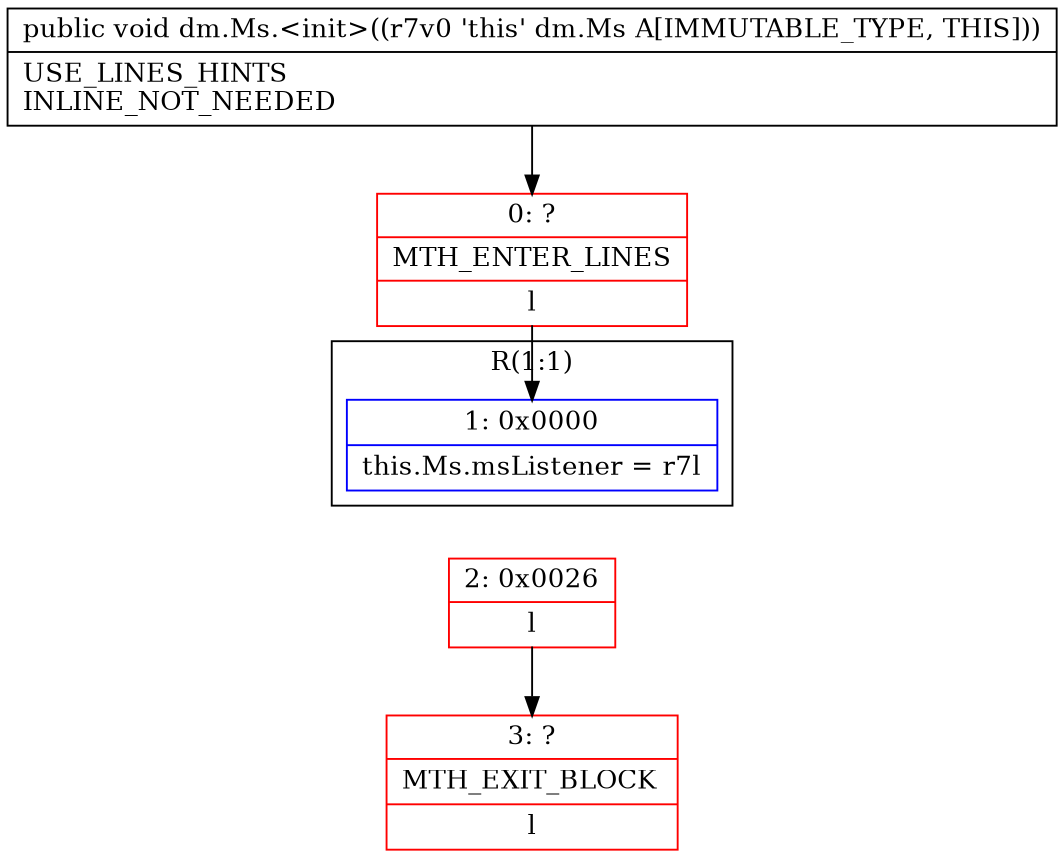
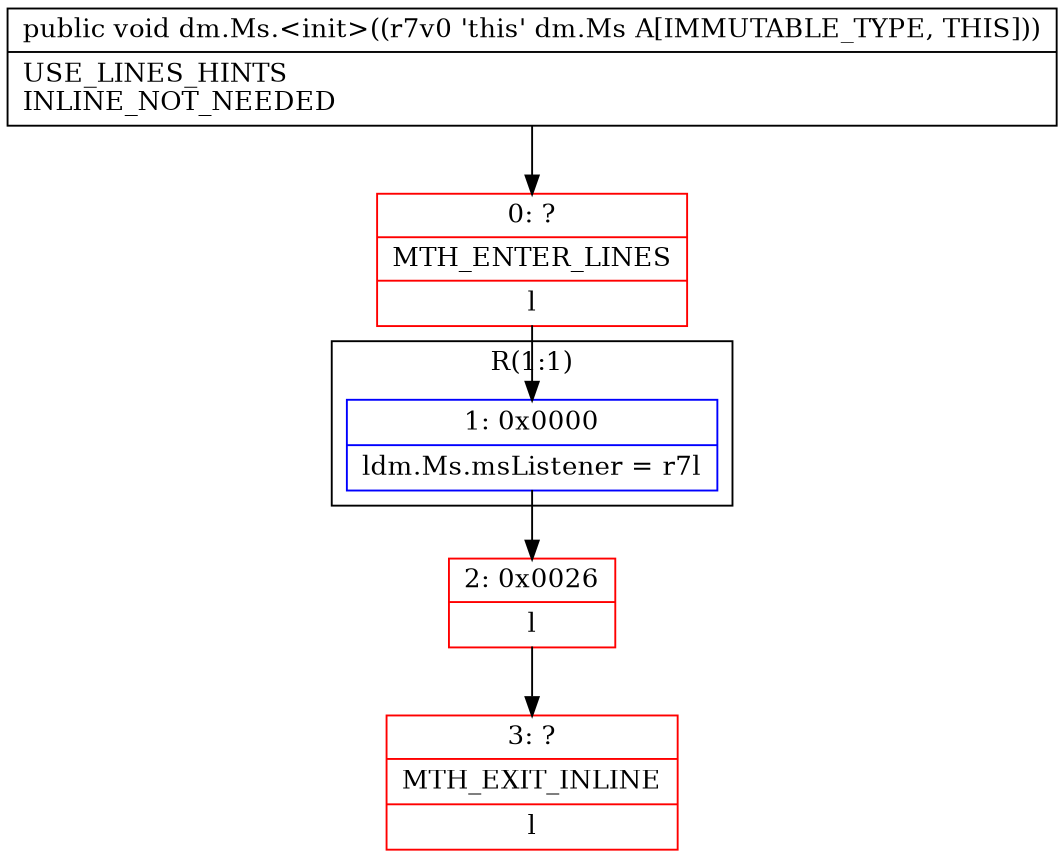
(532, 467) -> (532, 467)
none -> (532, 518)
(530, 781) -> (532, 781)
